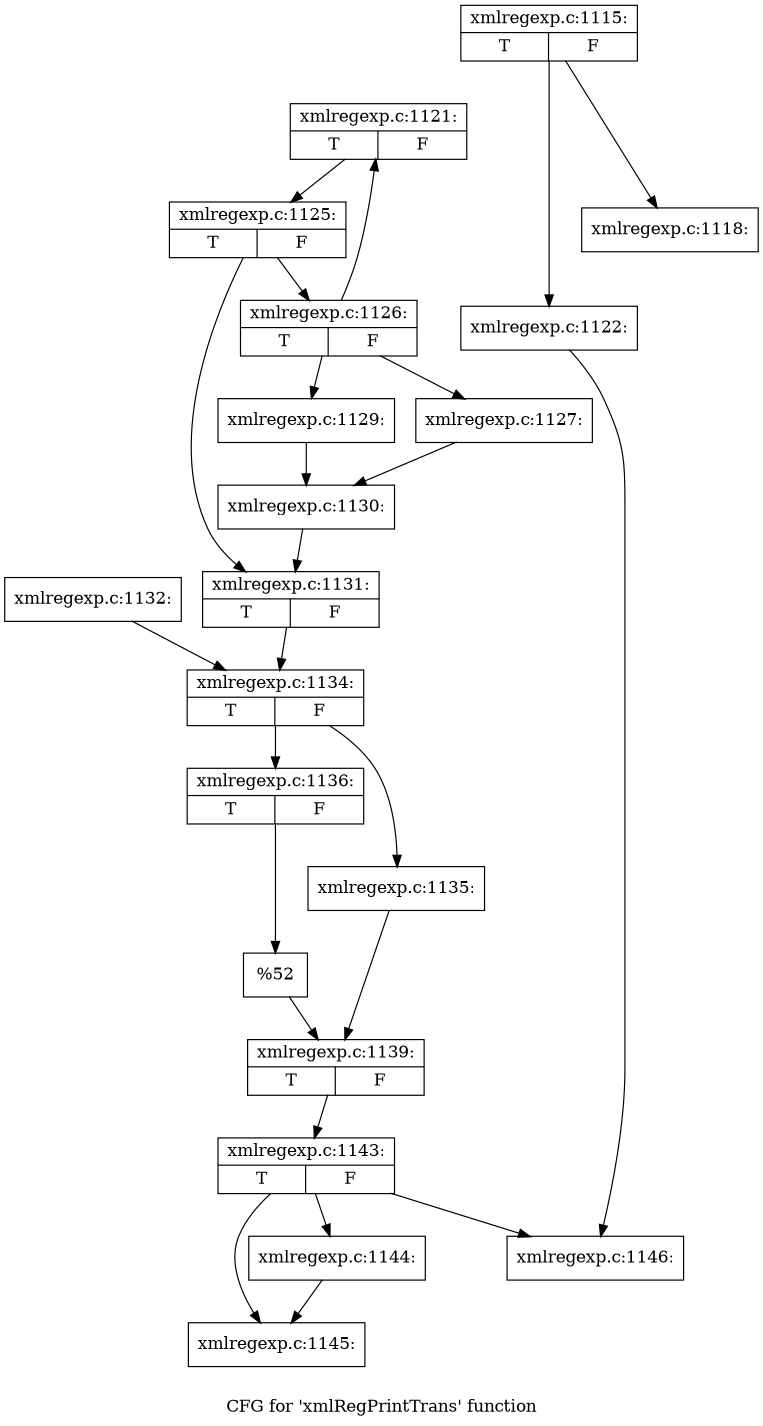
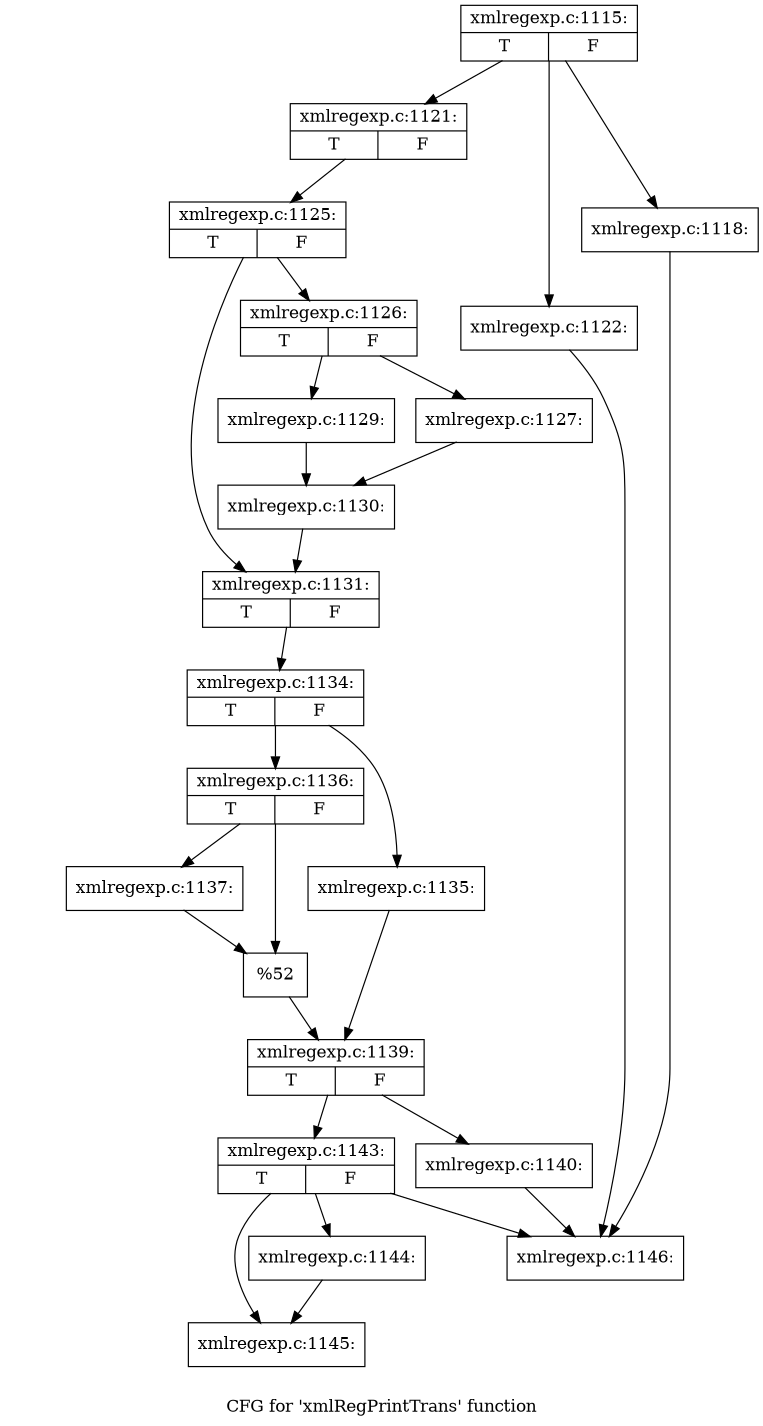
(362, 237) -> (469, 79)
(93, 599) -> none
none -> (670, 744)
none -> (155, 889)
none -> (504, 1166)
